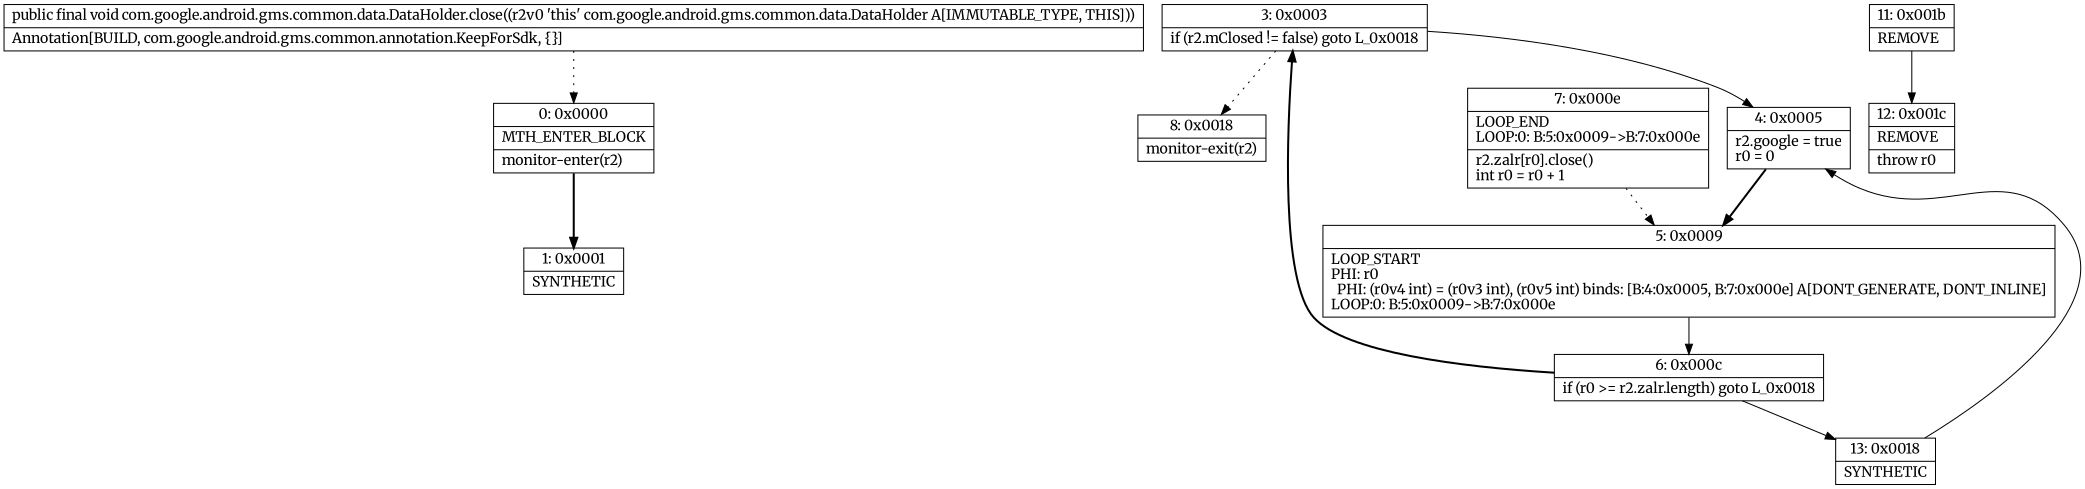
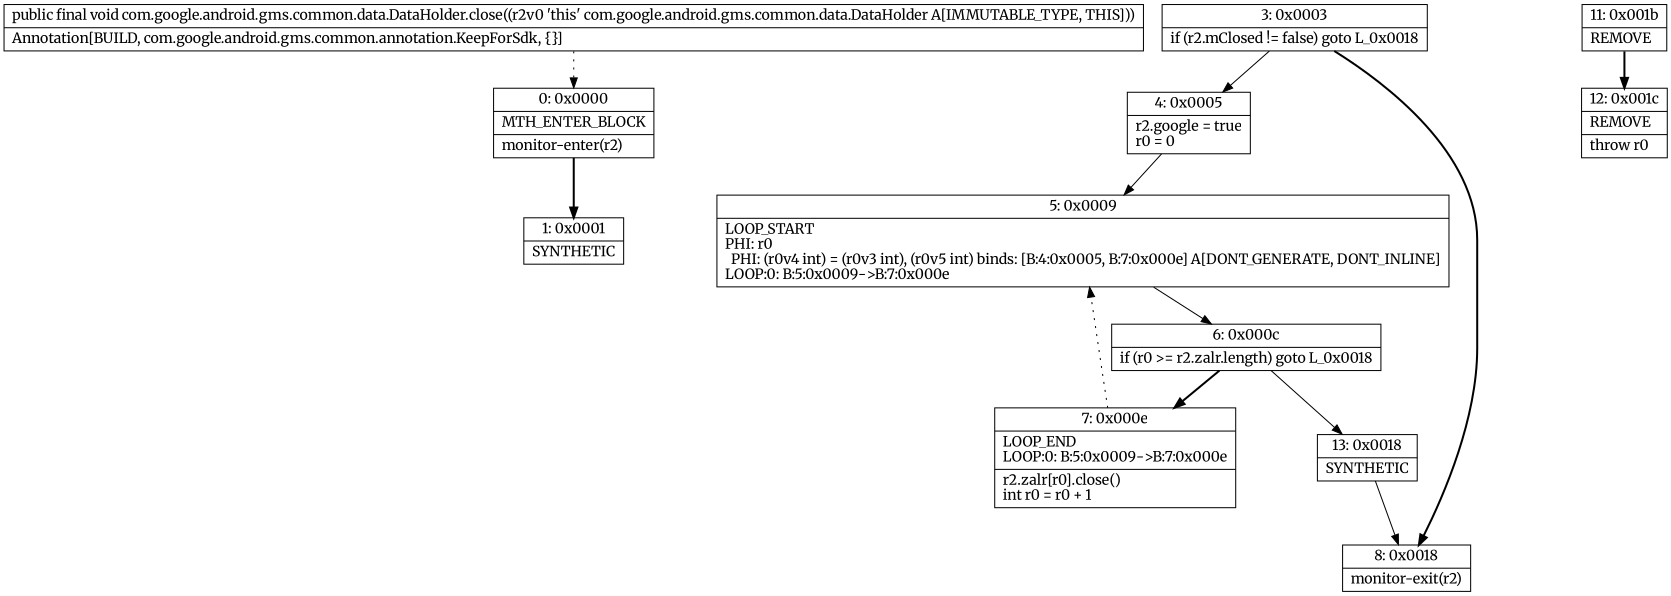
(1912, 72) -> (1624, 65)
(1252, 79) -> (1477, 269)
(1748, 193) -> (1146, 171)
(2073, 243) -> (1385, 508)
(1311, 313) -> (1201, 386)
